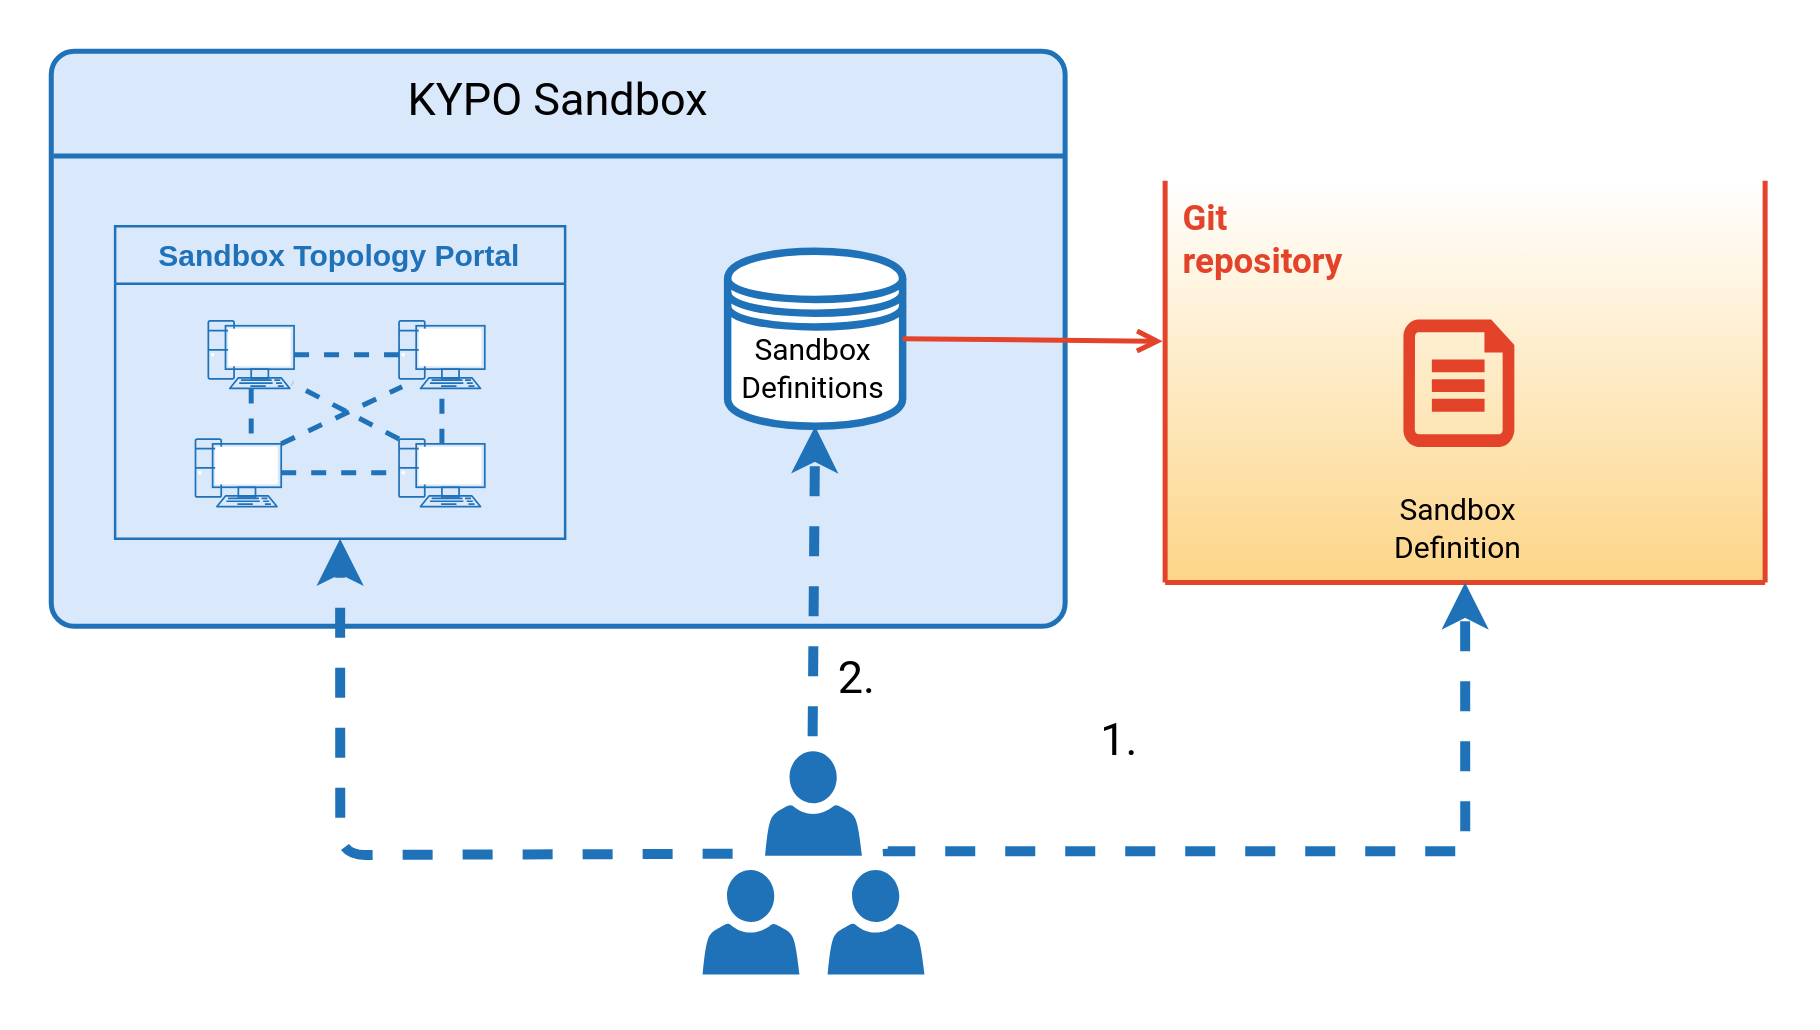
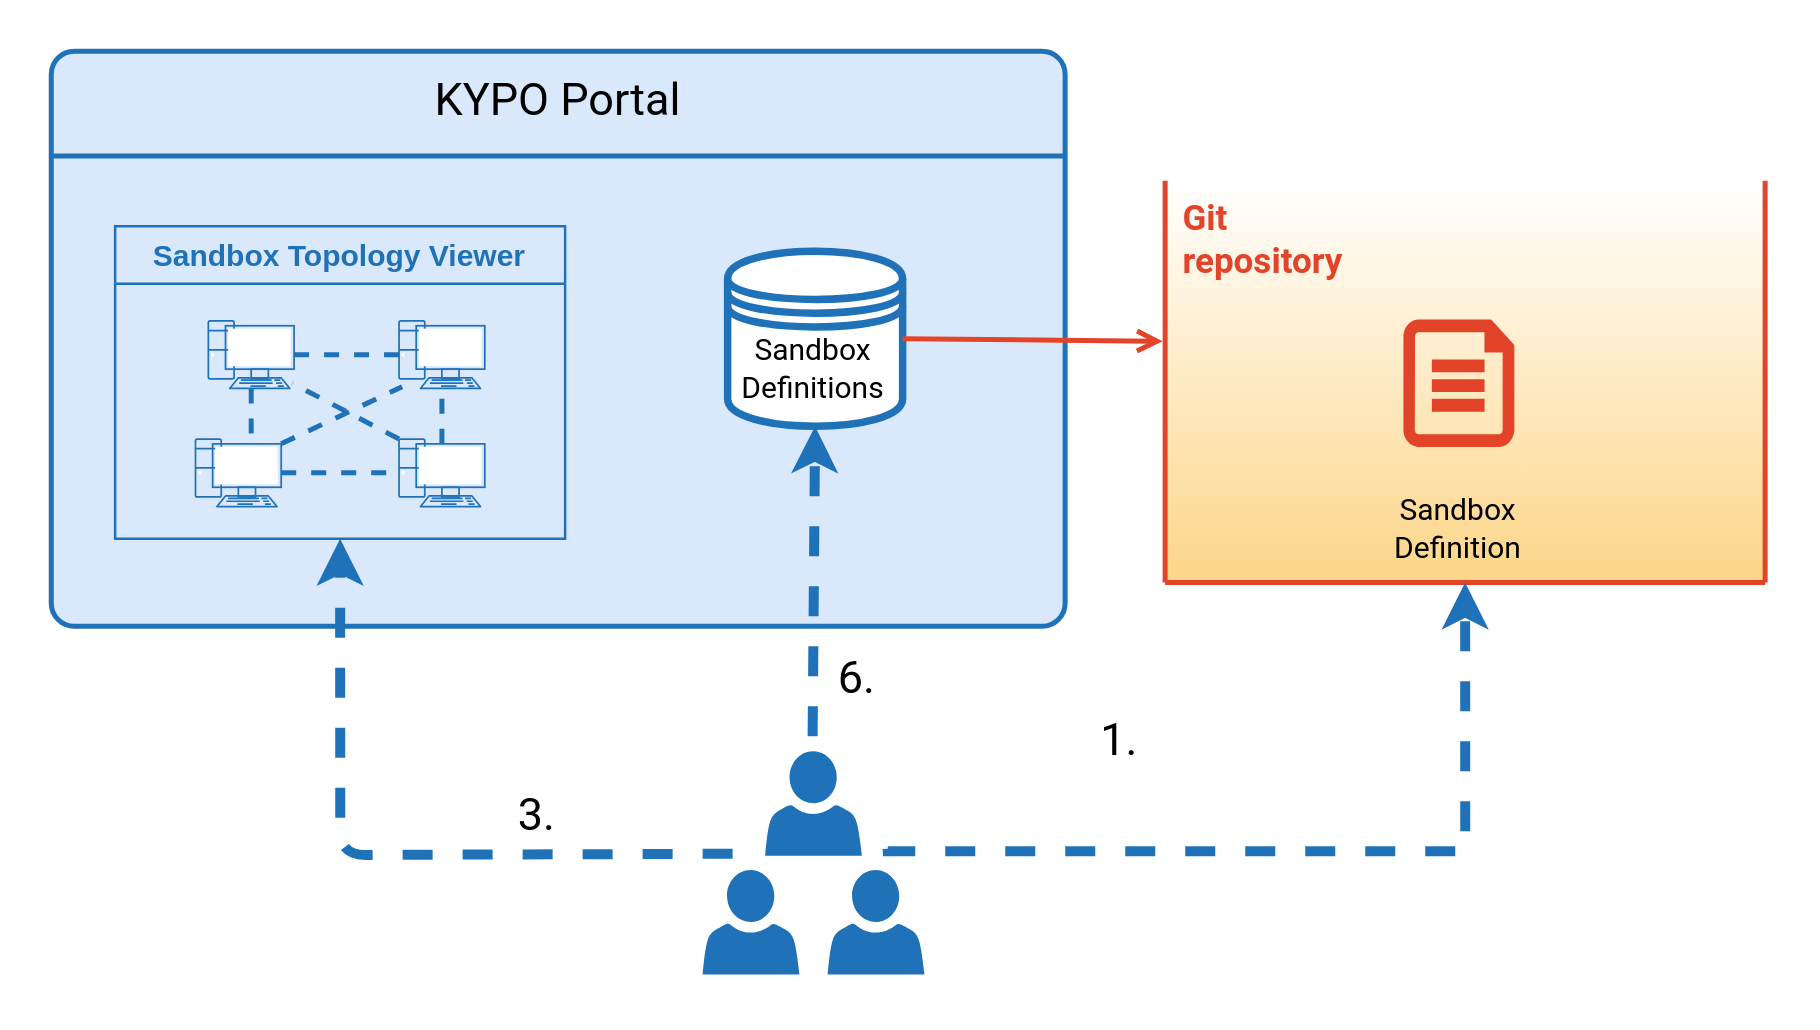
(559, 99) -> (559, 99)
(339, 256) -> (339, 256)
(858, 676) -> (858, 676)
none -> (536, 814)
